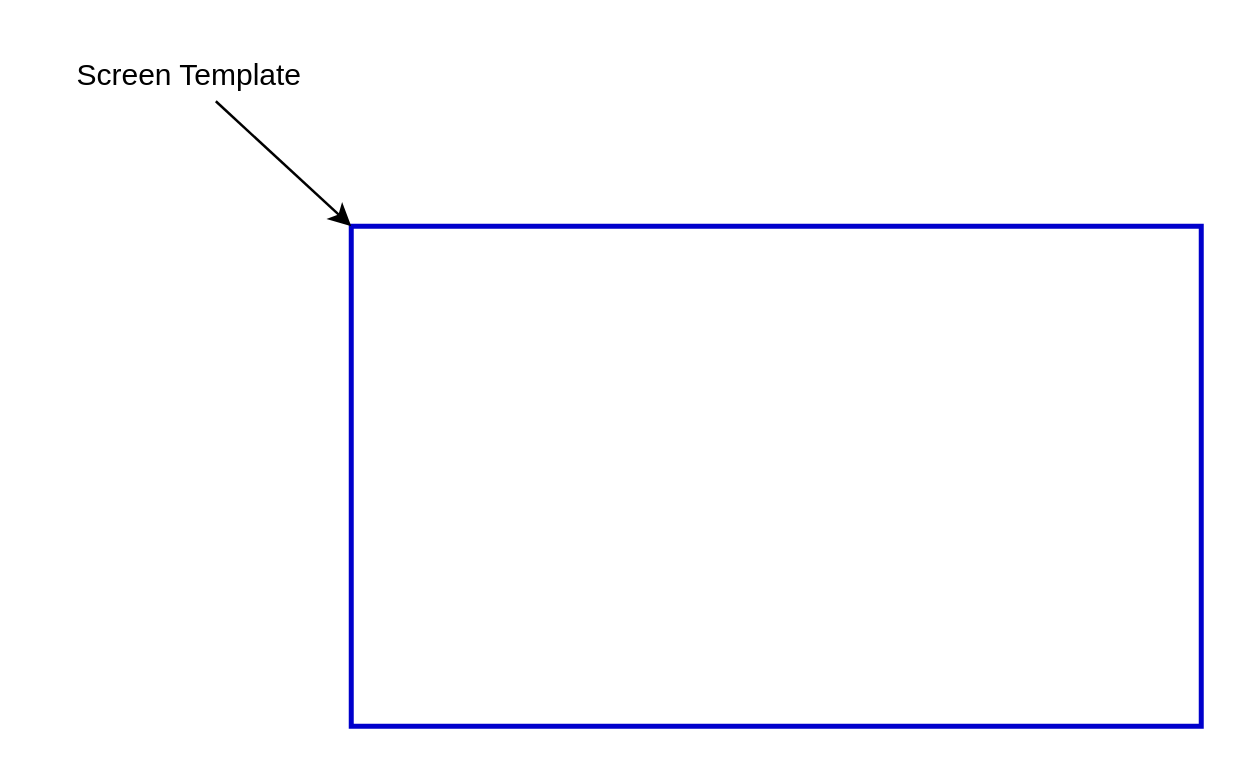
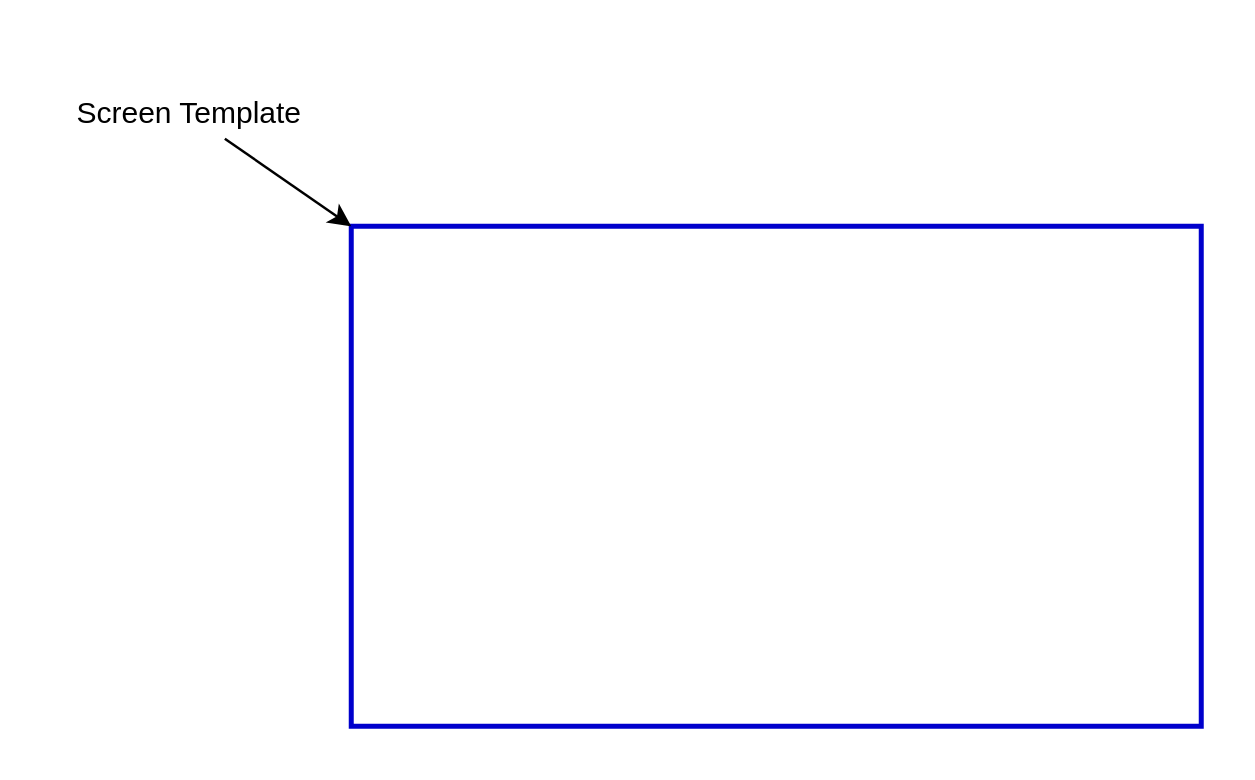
(189, 76) -> (189, 114)
